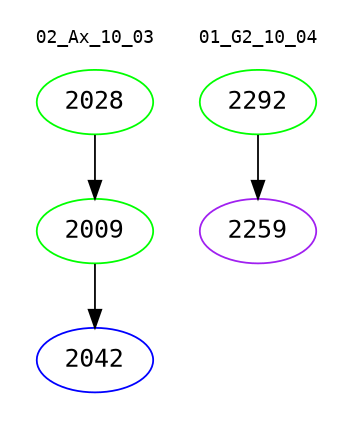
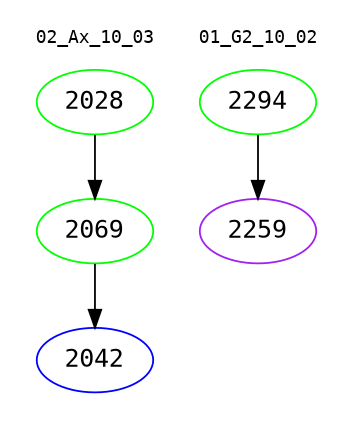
(259, 39) -> (259, 39)
(258, 102) -> (258, 102)
(95, 231) -> (95, 231)
